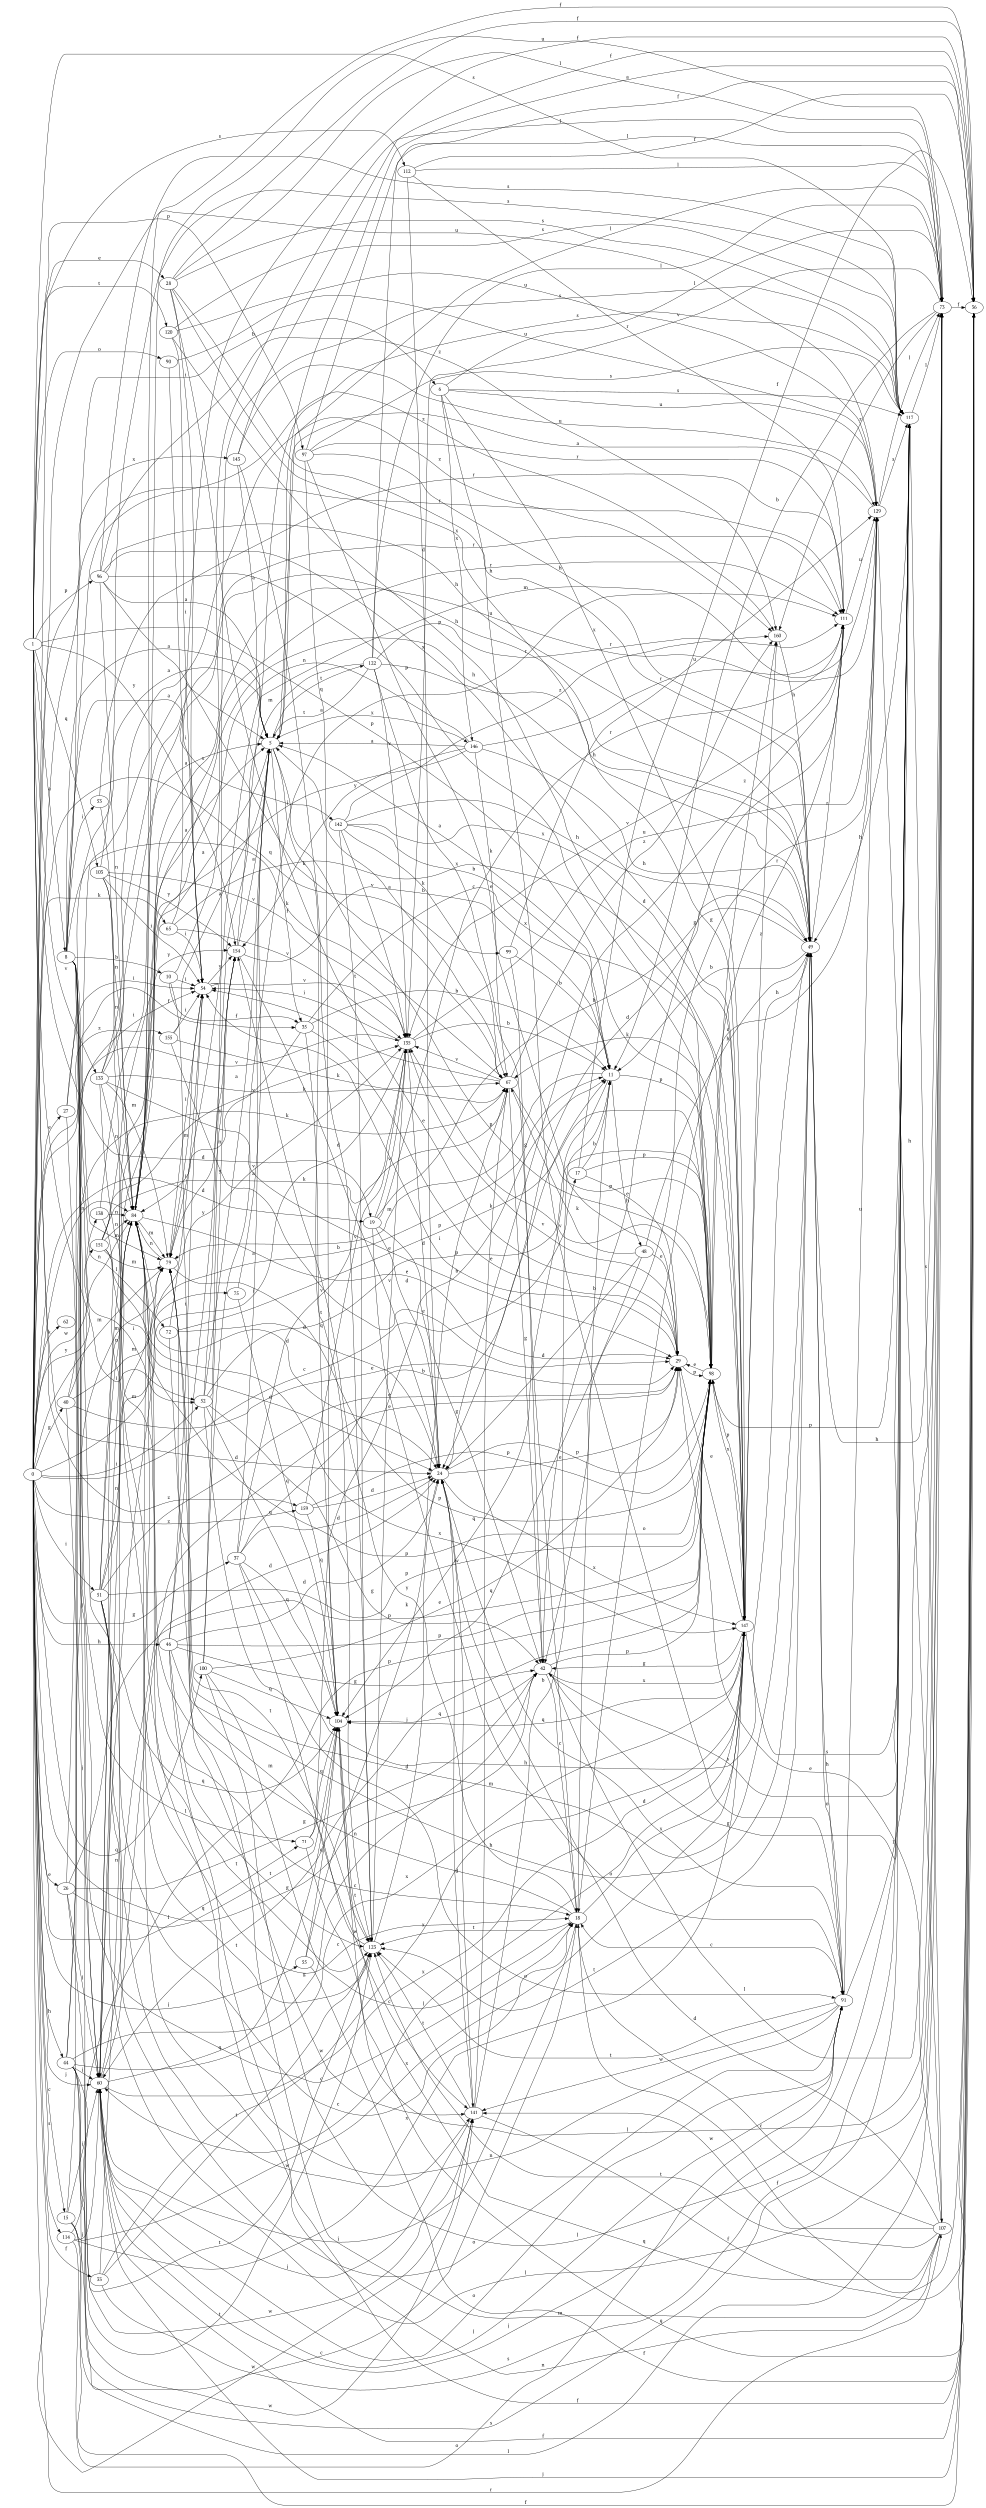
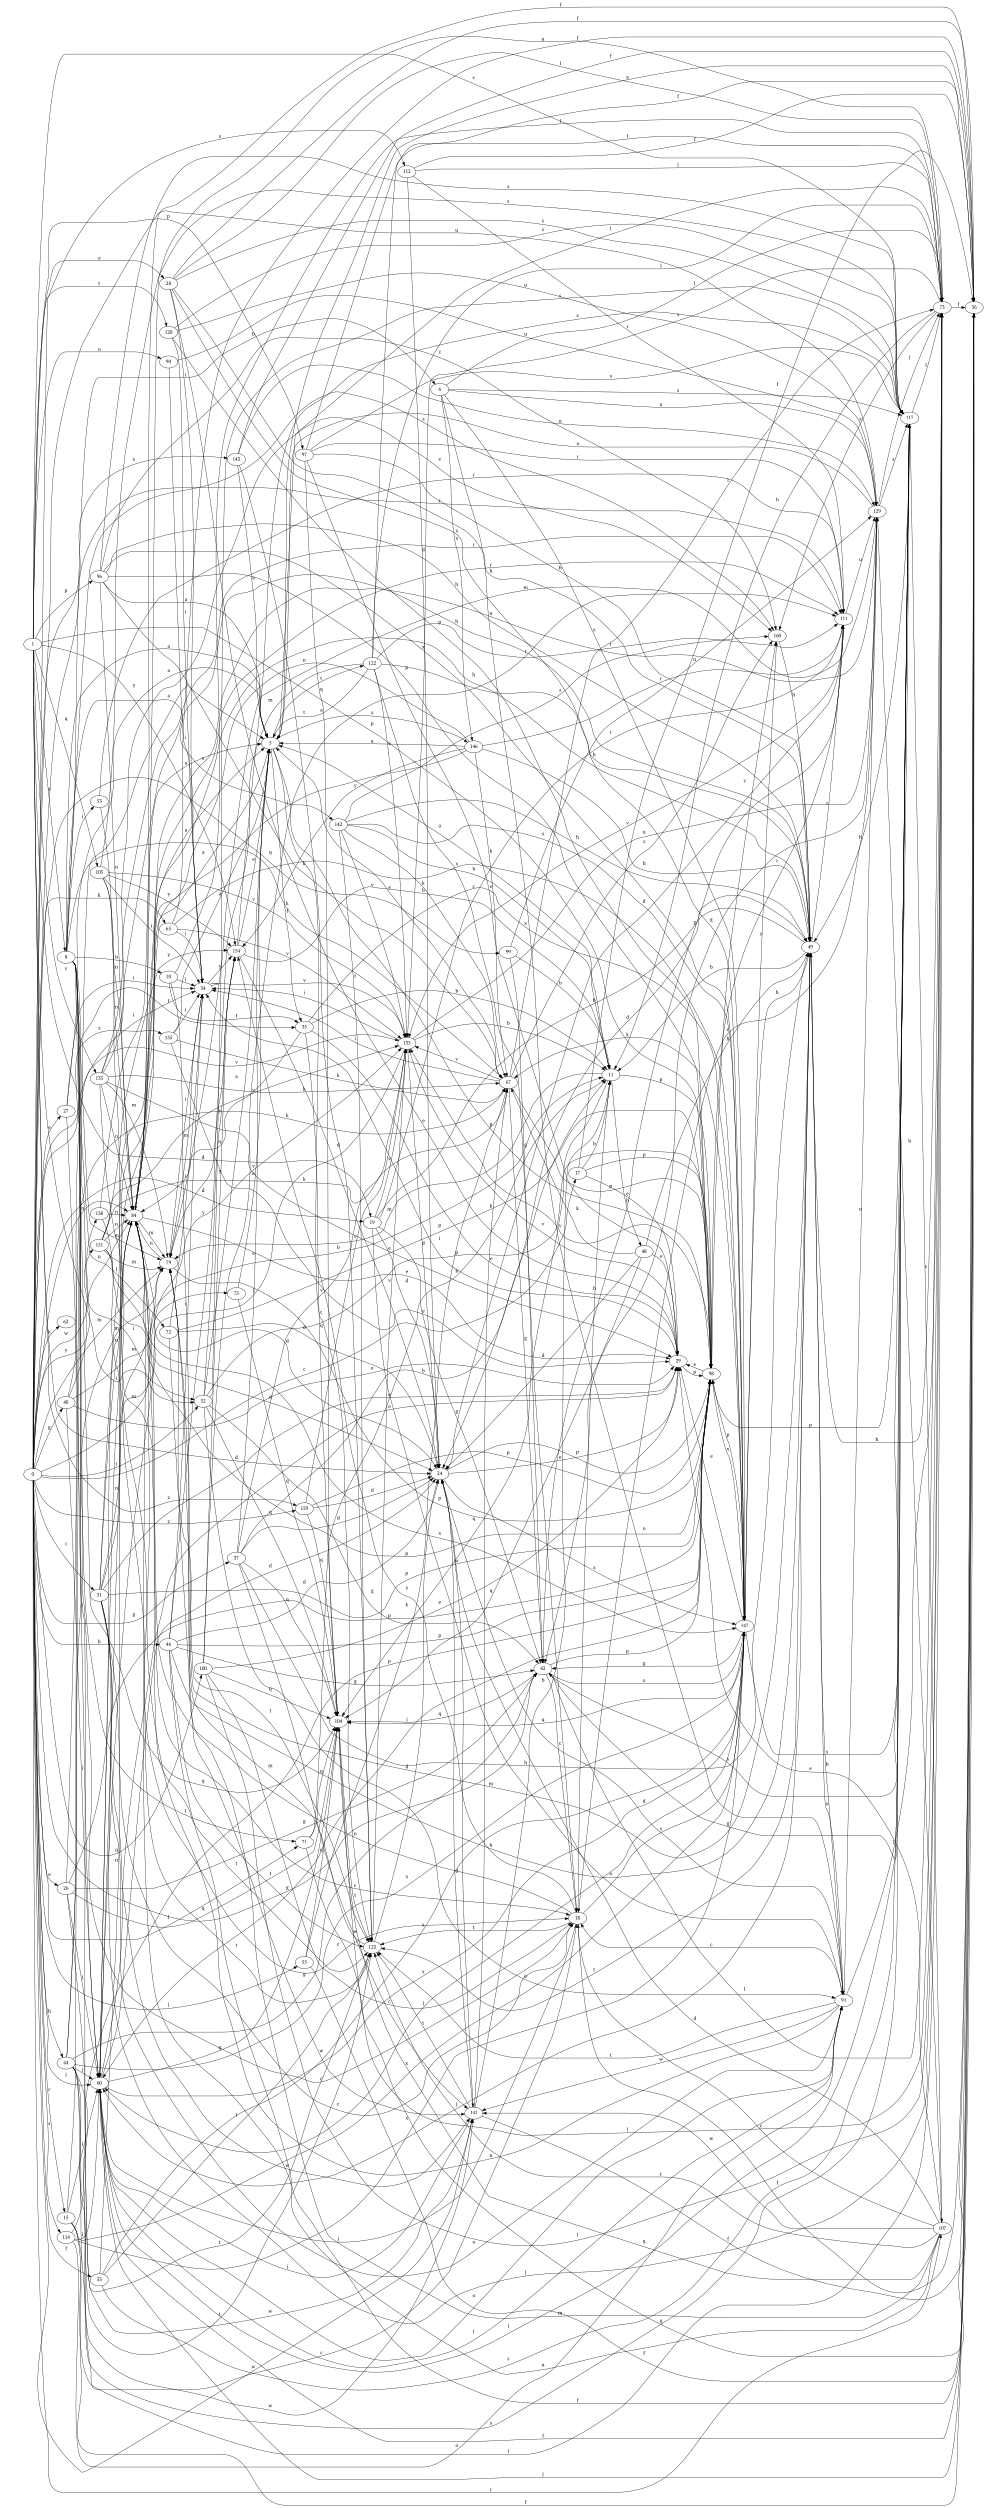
none -> (619, 636)
none -> (791, 1824)
